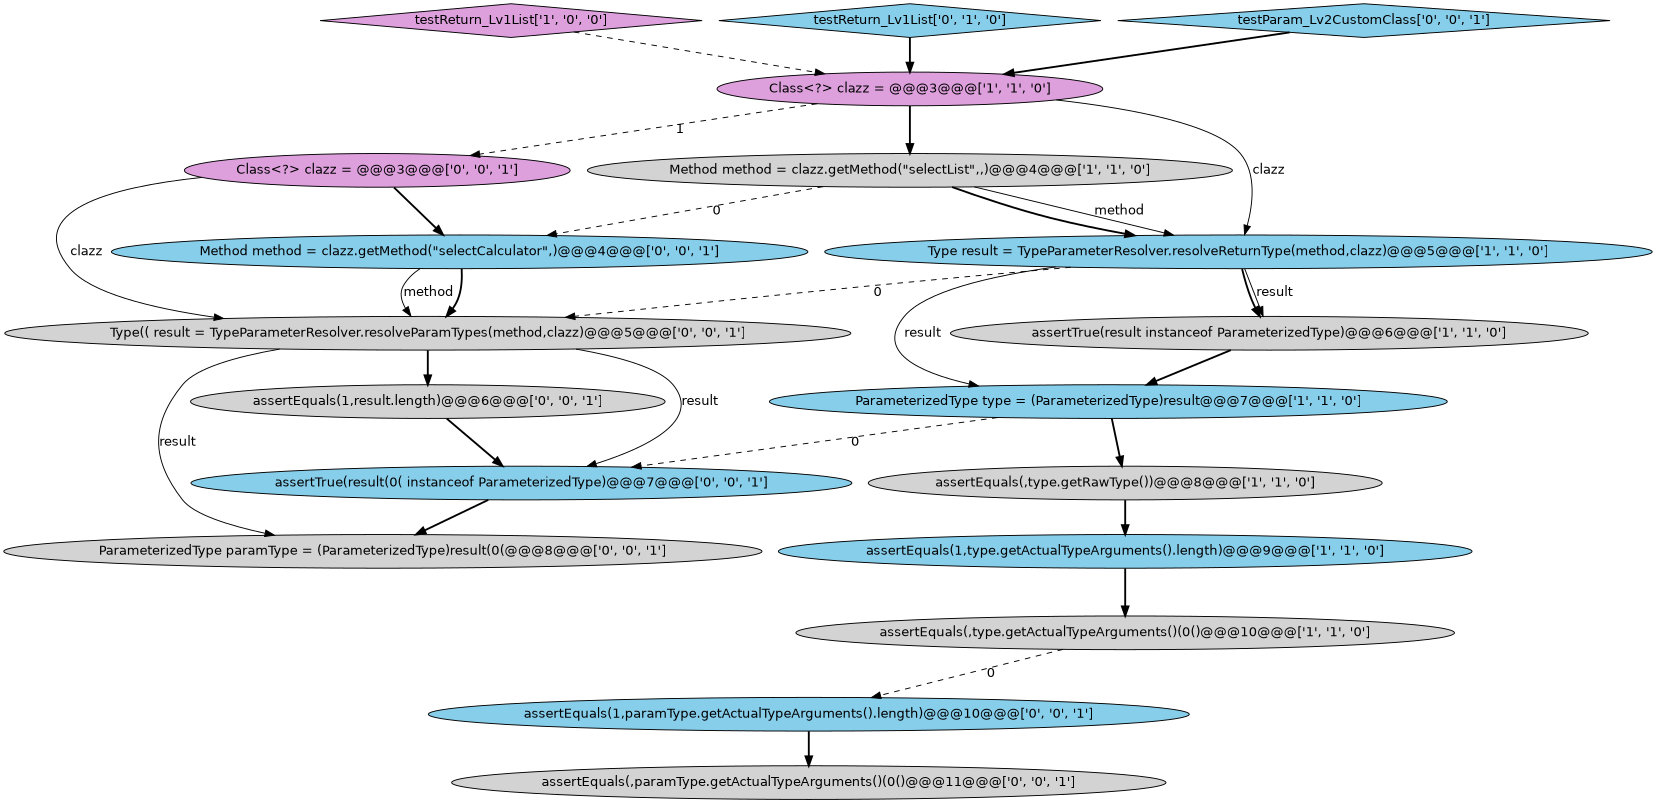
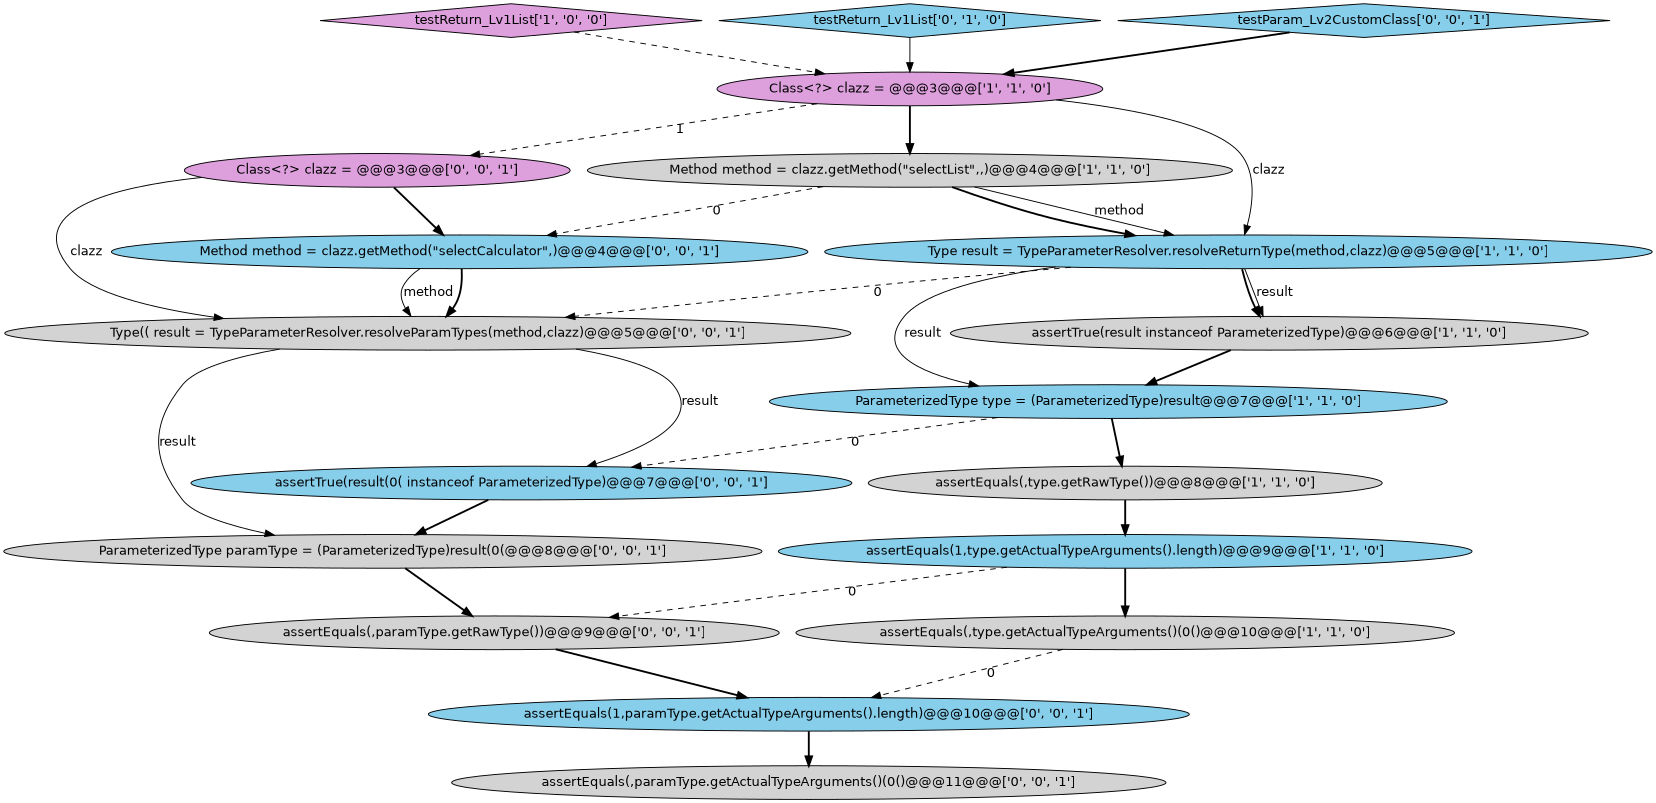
(910, 50) -> (910, 50)
(428, 402) -> none
none -> (494, 633)
